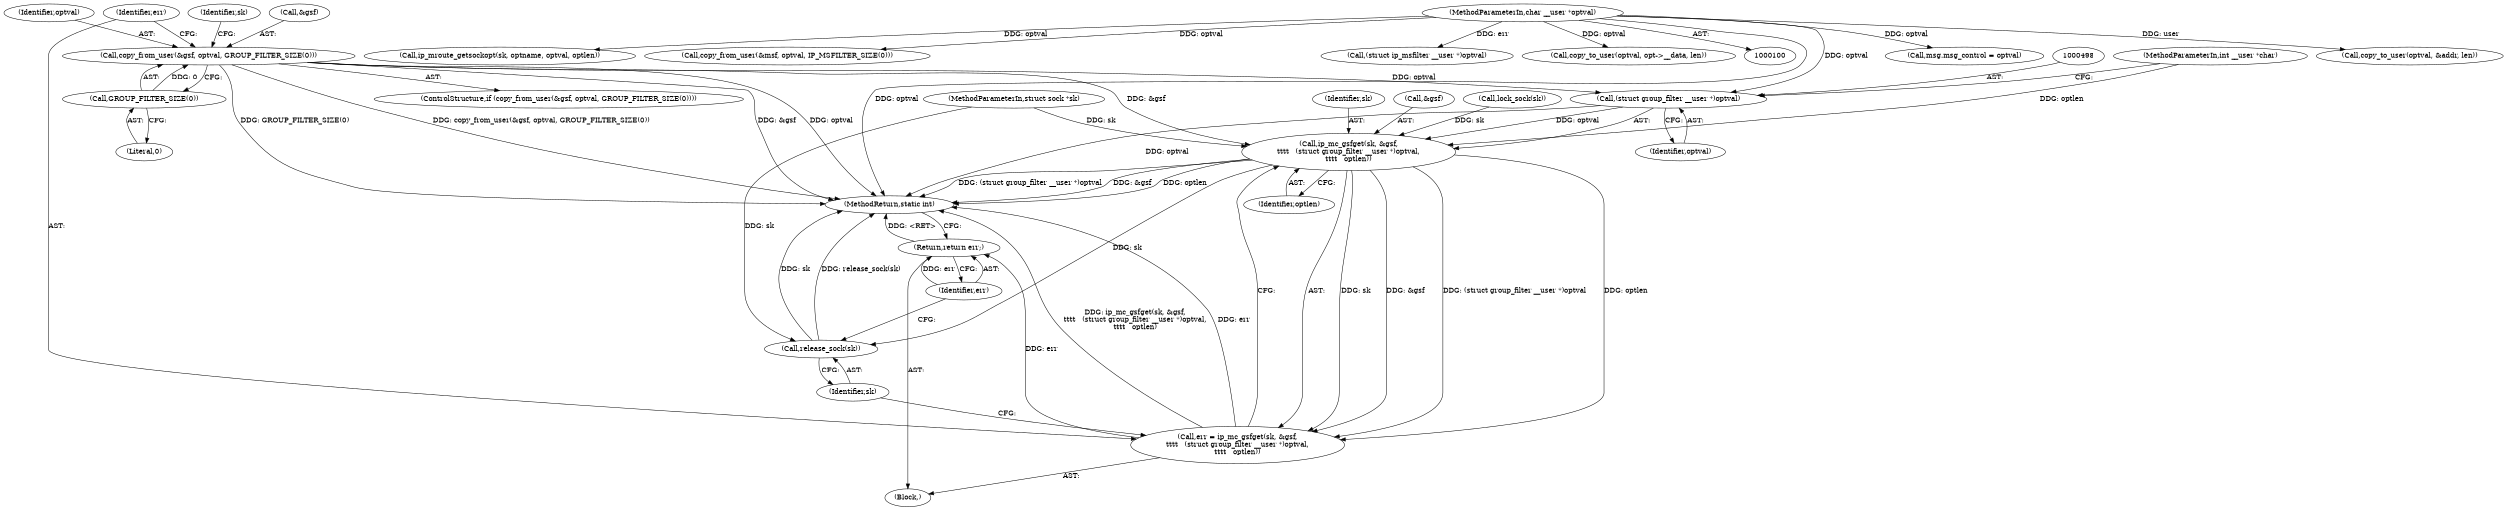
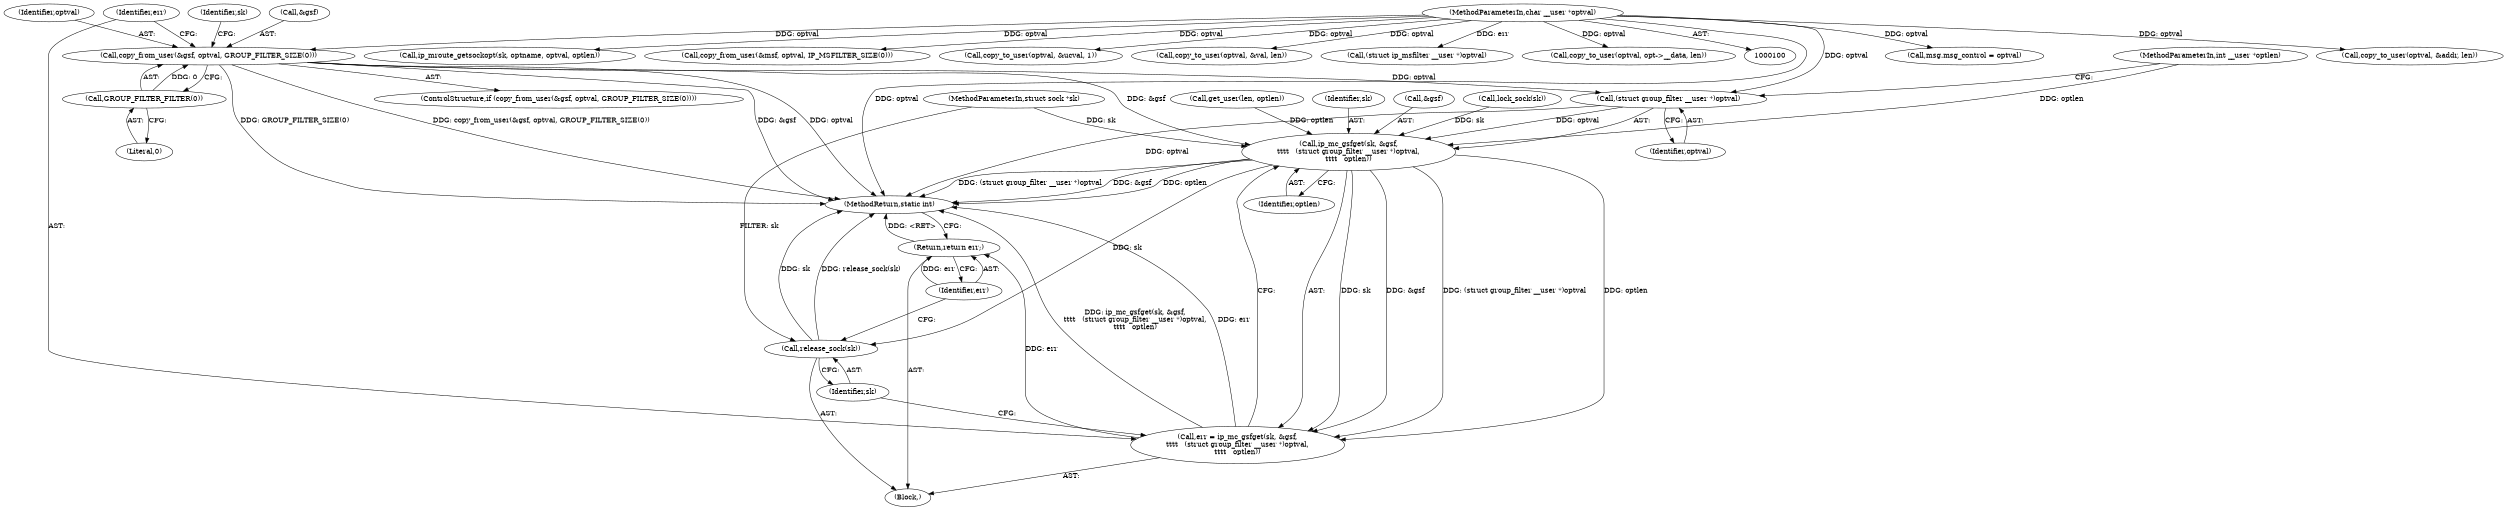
none -> (870, 28)
(2161, 34) -> (2161, 34)
none -> (1031, 56)
none -> (1222, 56)
(2079, 56) -> none
(2210, 56) -> (2210, 56)
(144, 99) -> (144, 99)
none -> (1237, 99)
(759, 226) -> (759, 226)
none -> (831, 433)
